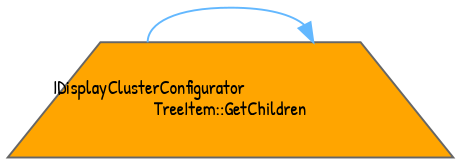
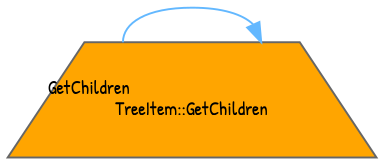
(230, 100) -> (192, 100)
